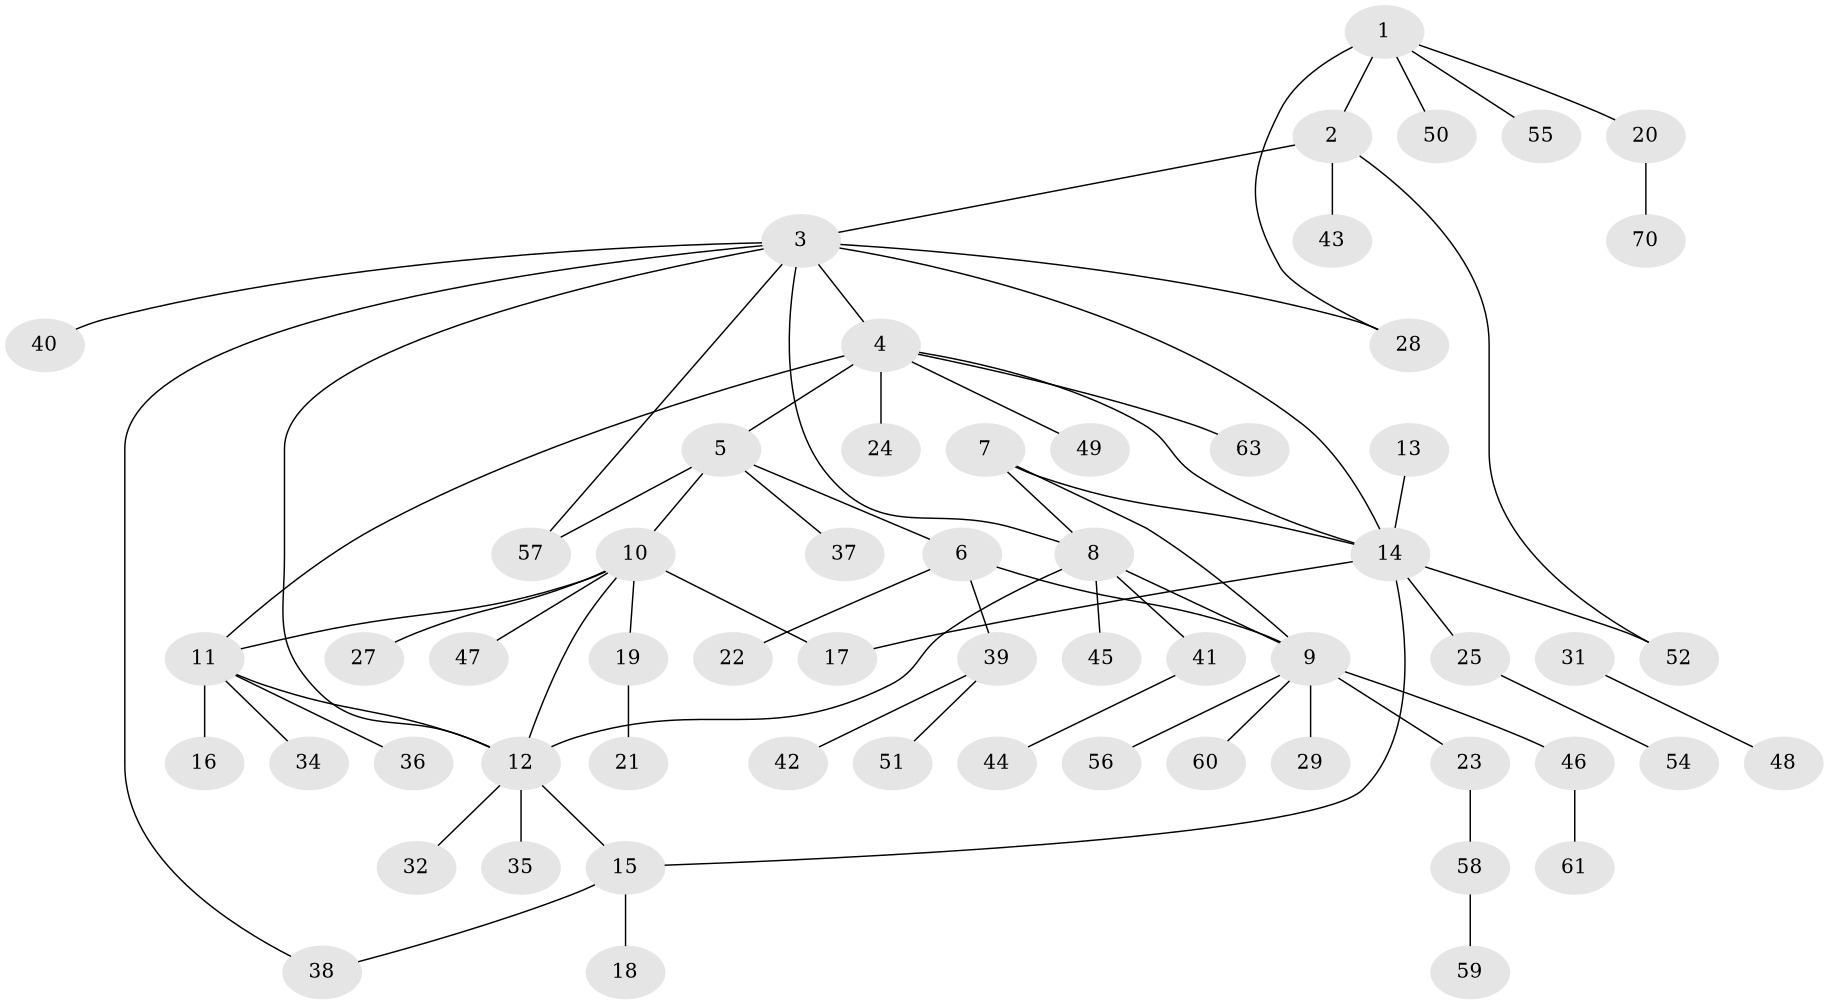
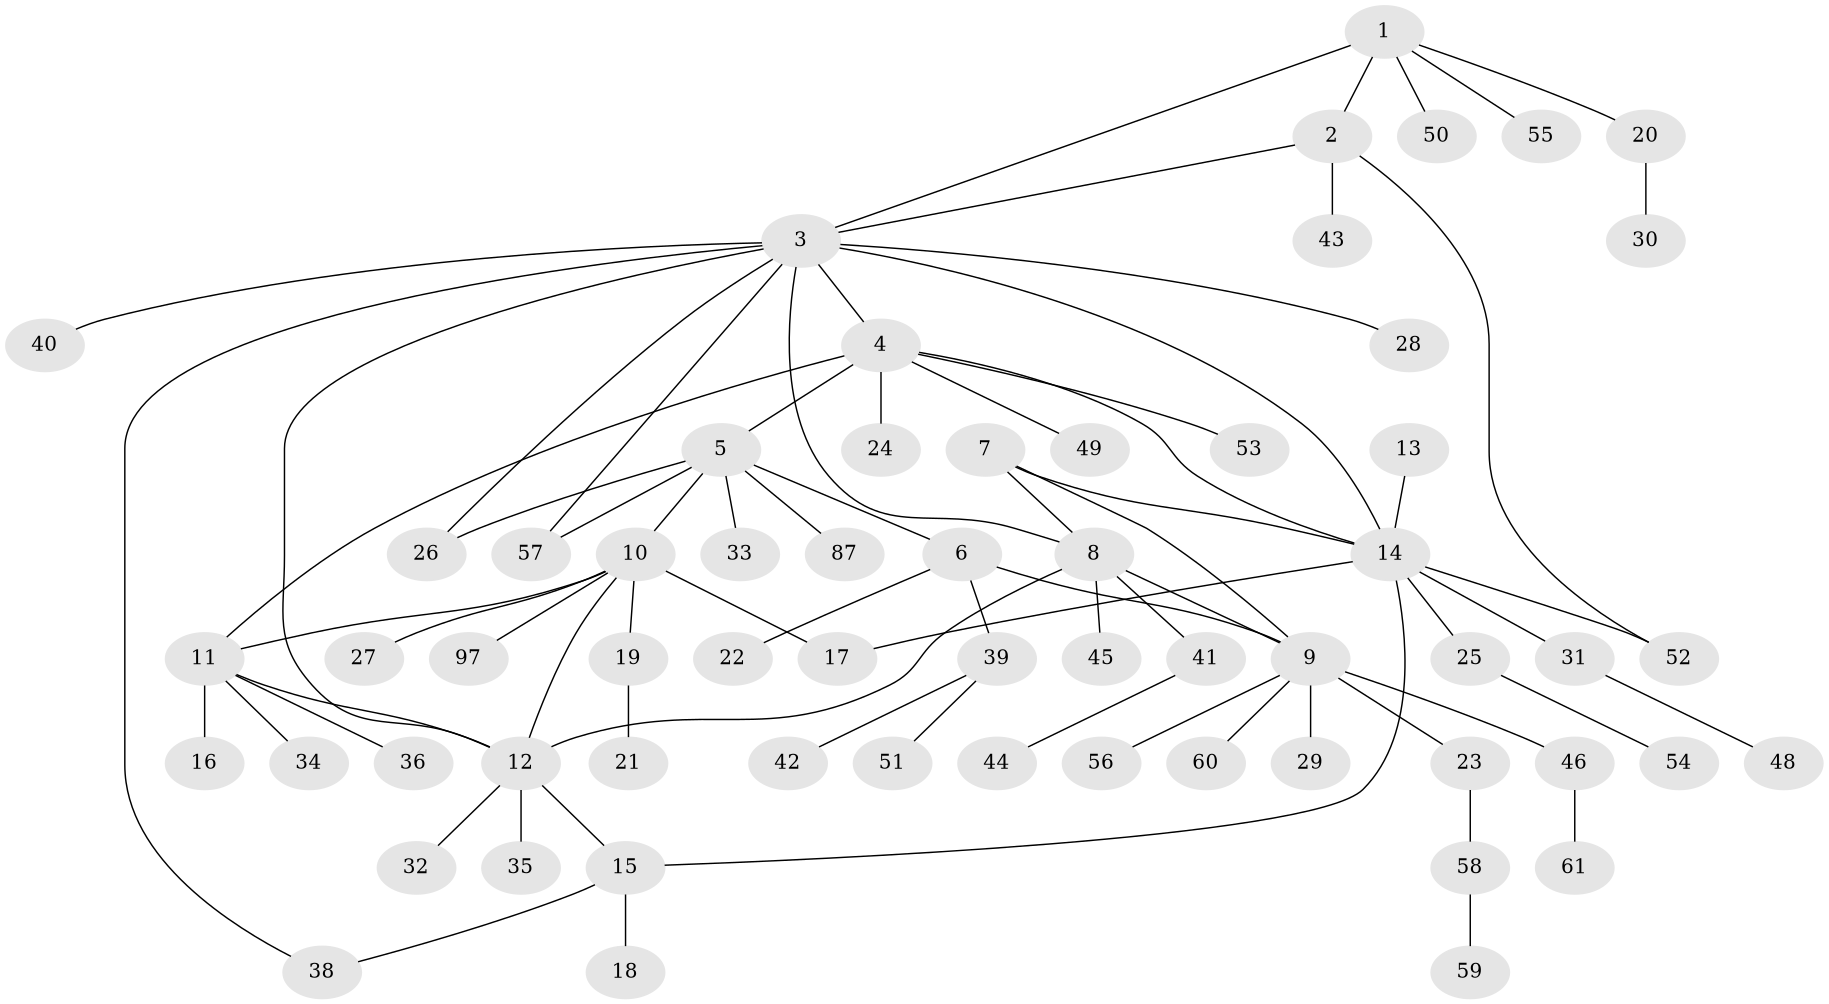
(1256, 198) -> (1093, 136)
(1646, 241) -> (1646, 241)
(1250, 450) -> (1250, 450)
none -> (427, 554)
none -> (740, 554)
(845, 554) -> (845, 554)
none -> (1482, 607)
(469, 659) -> (469, 659)
